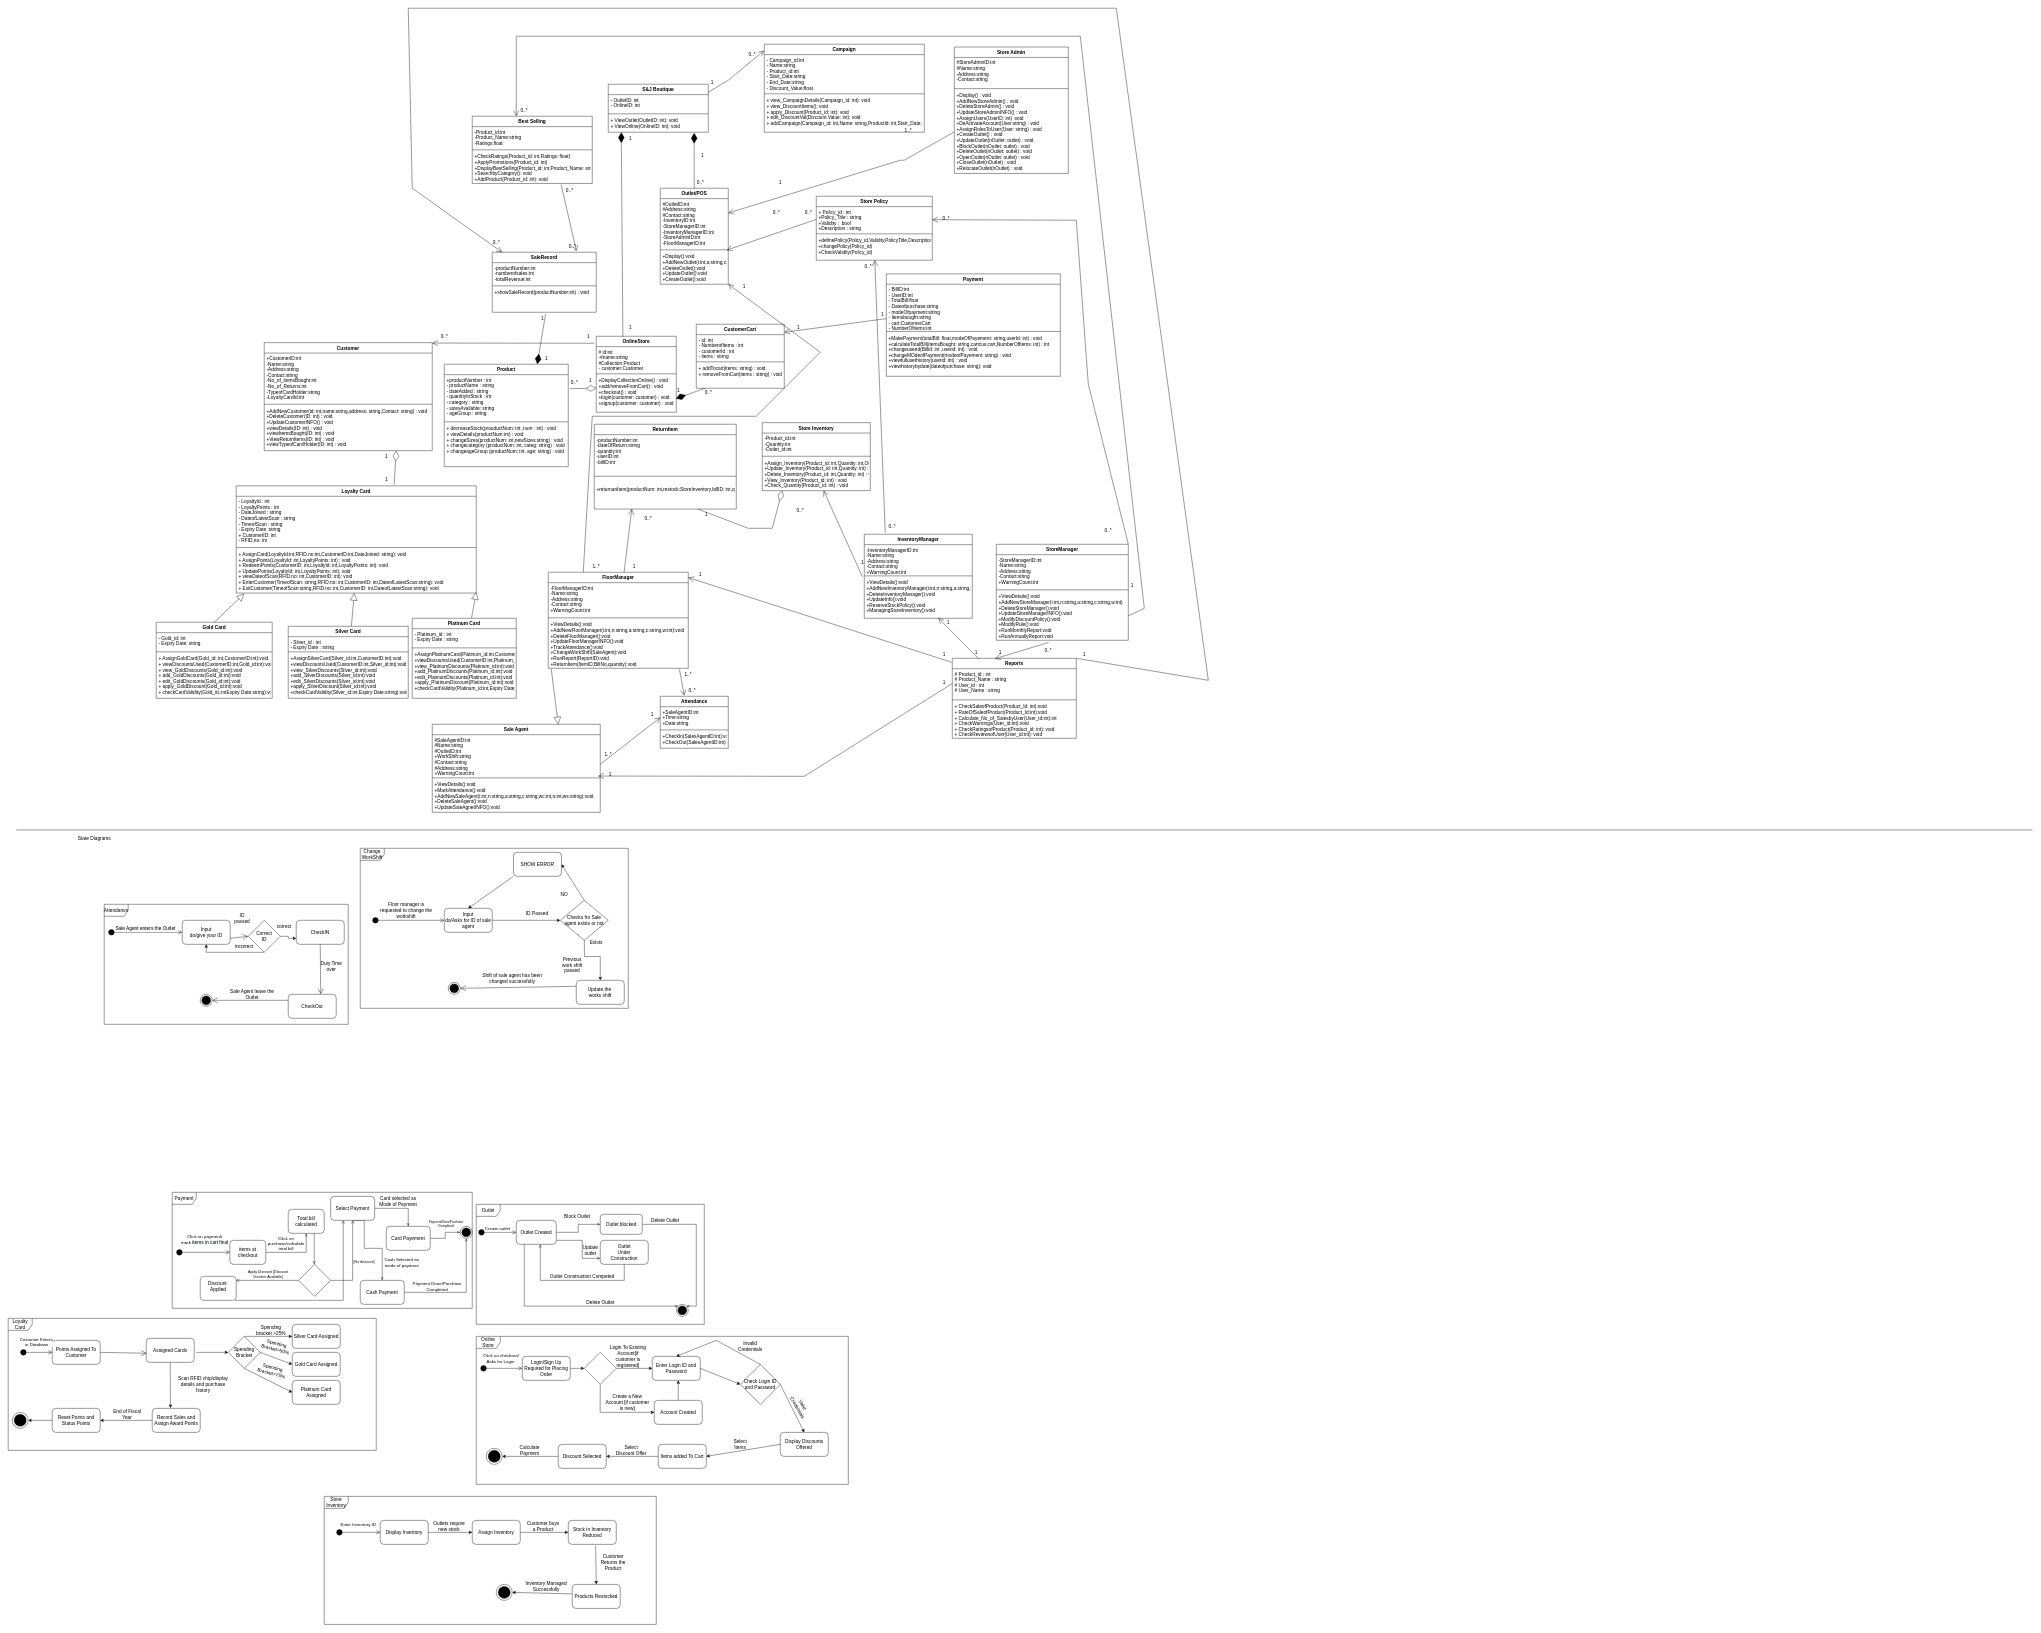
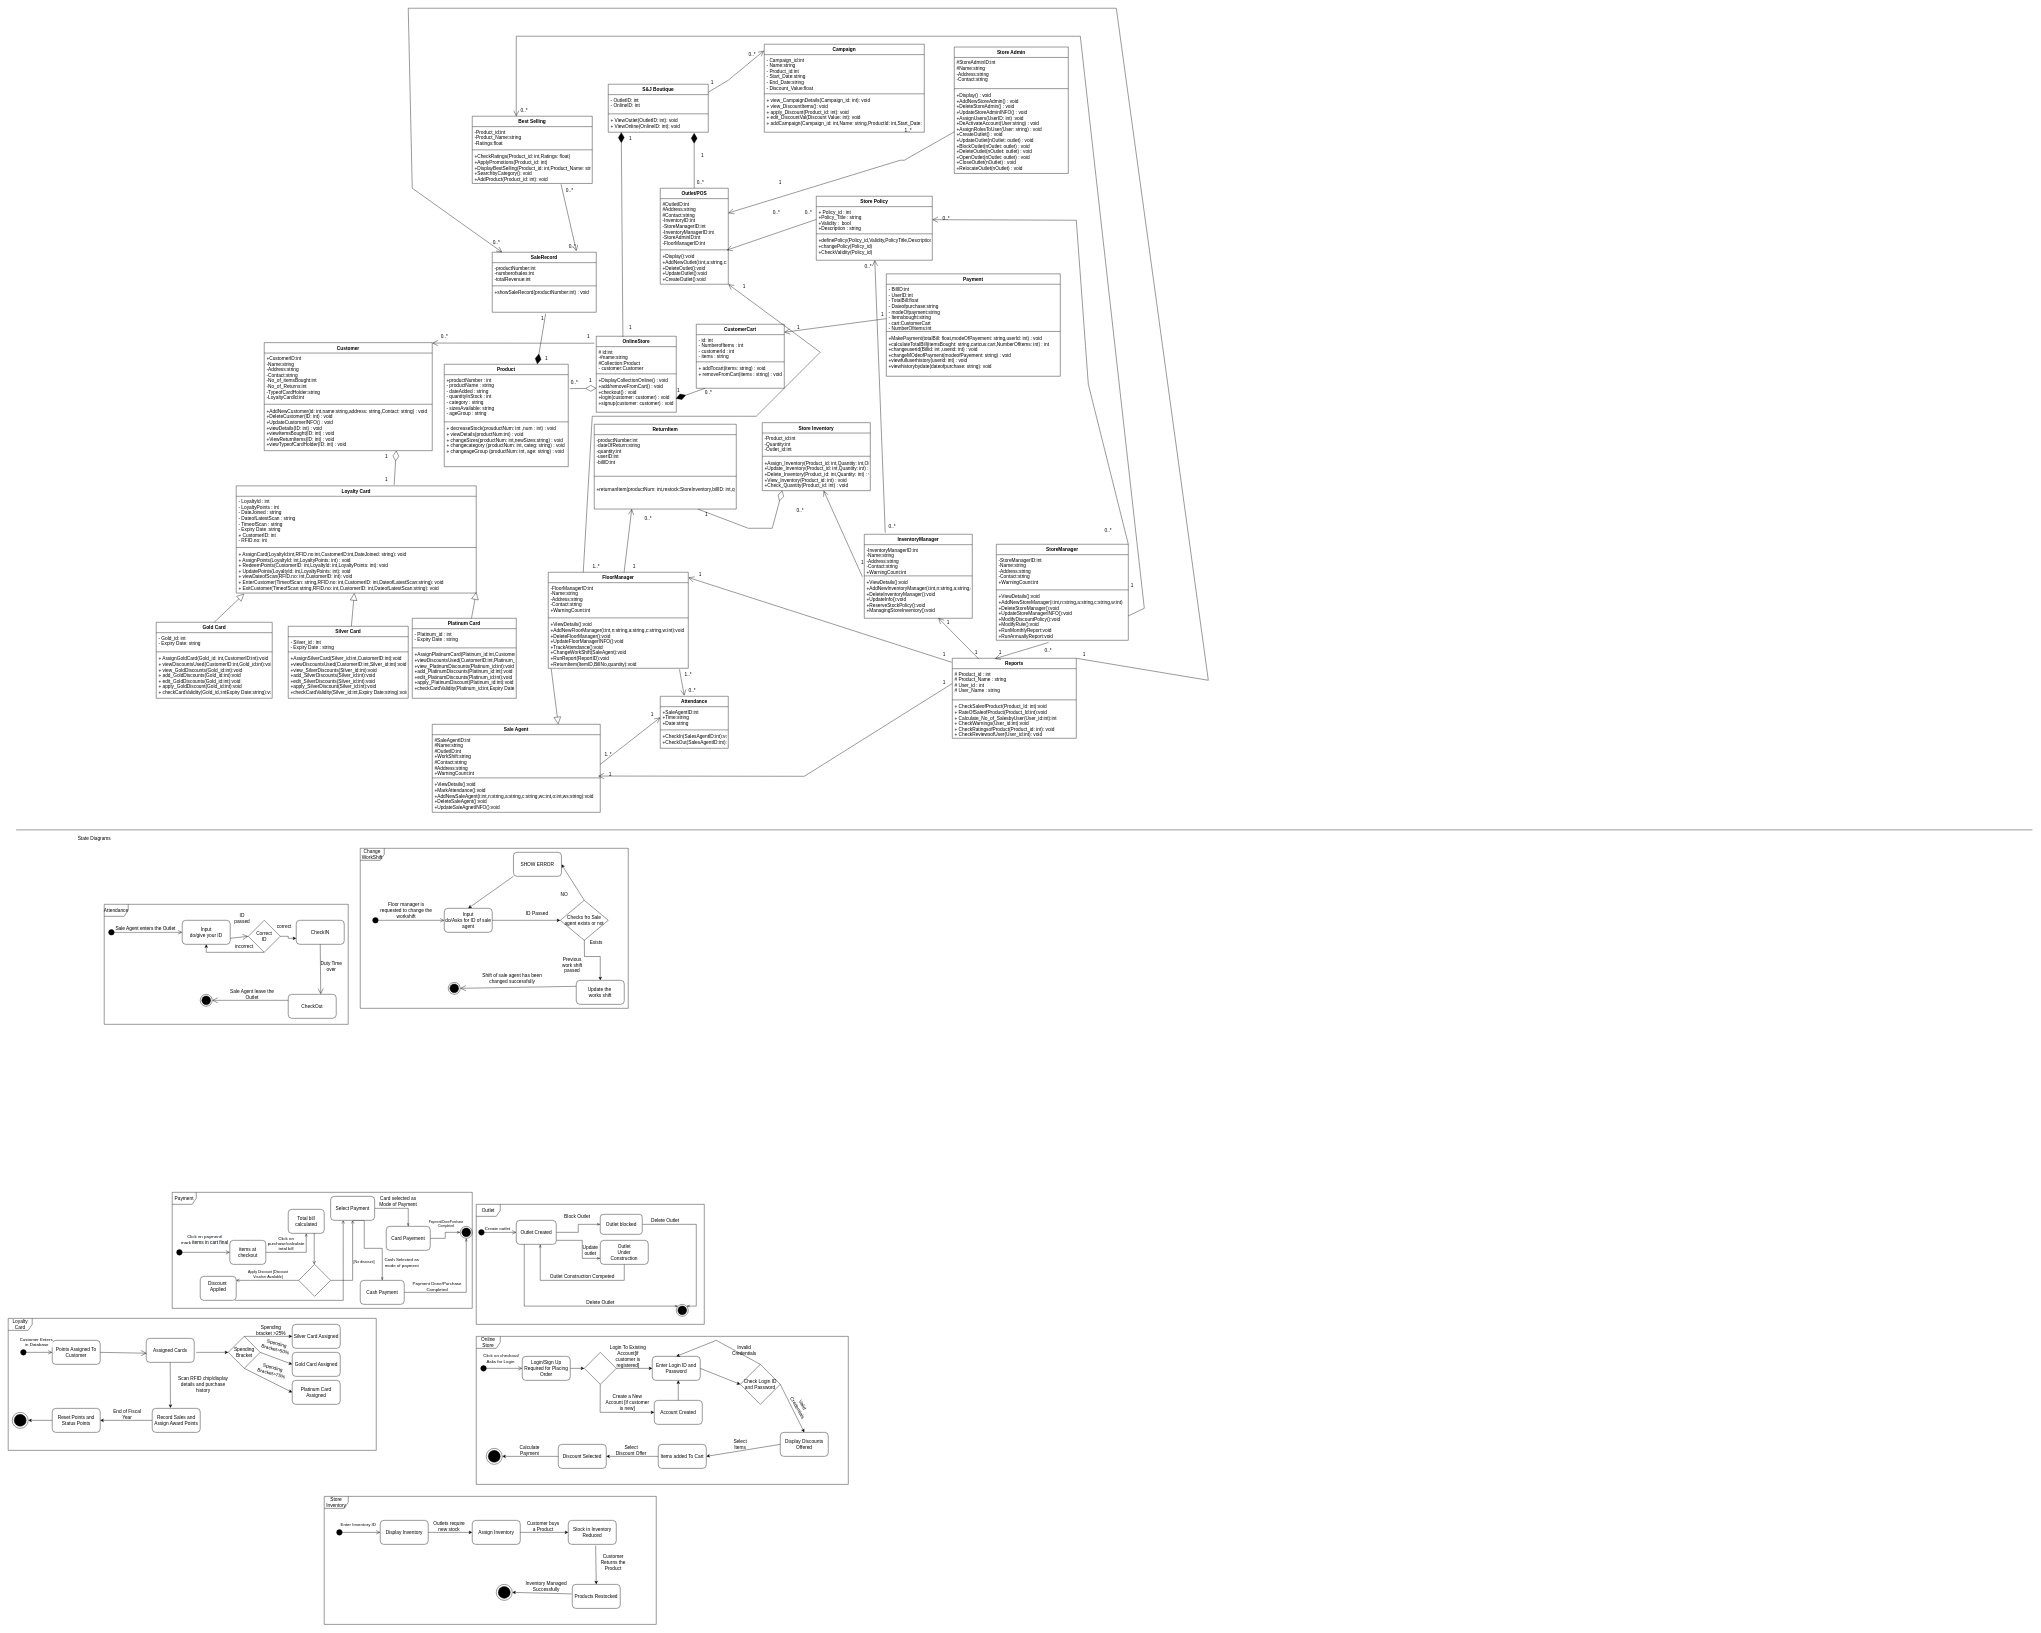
(750, 1346) -> (744, 1350)
